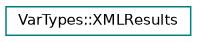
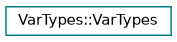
(98, 21) -> (89, 21)
